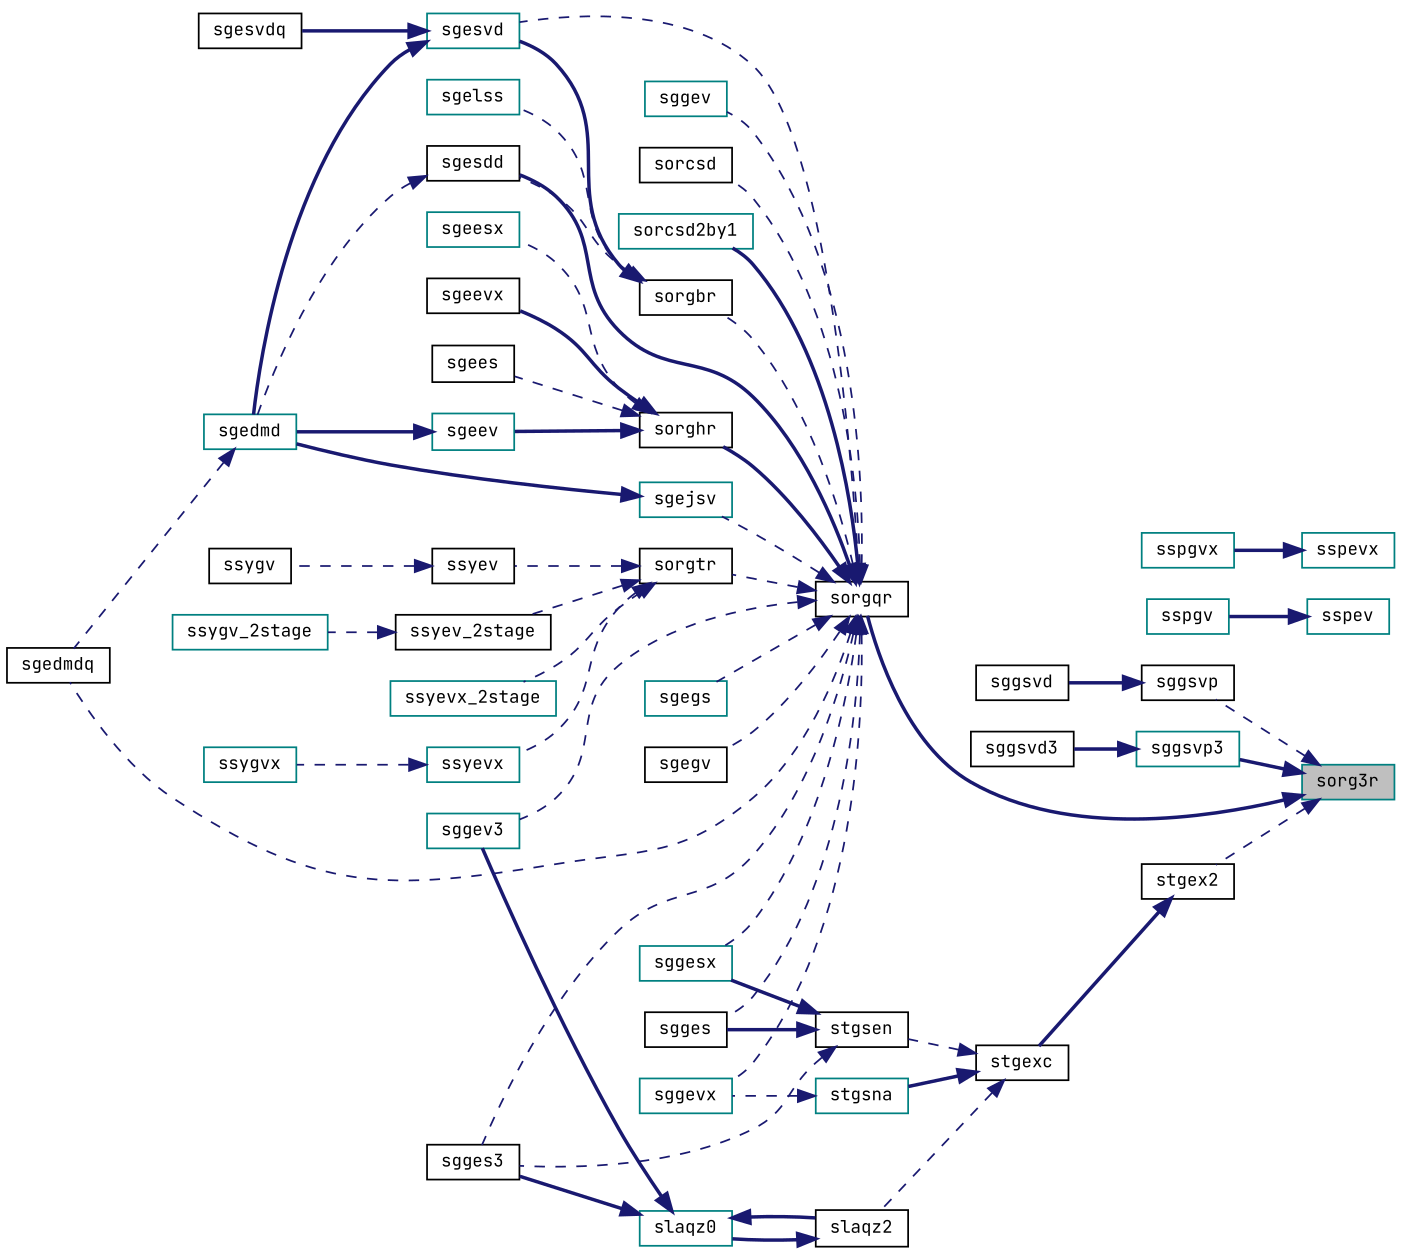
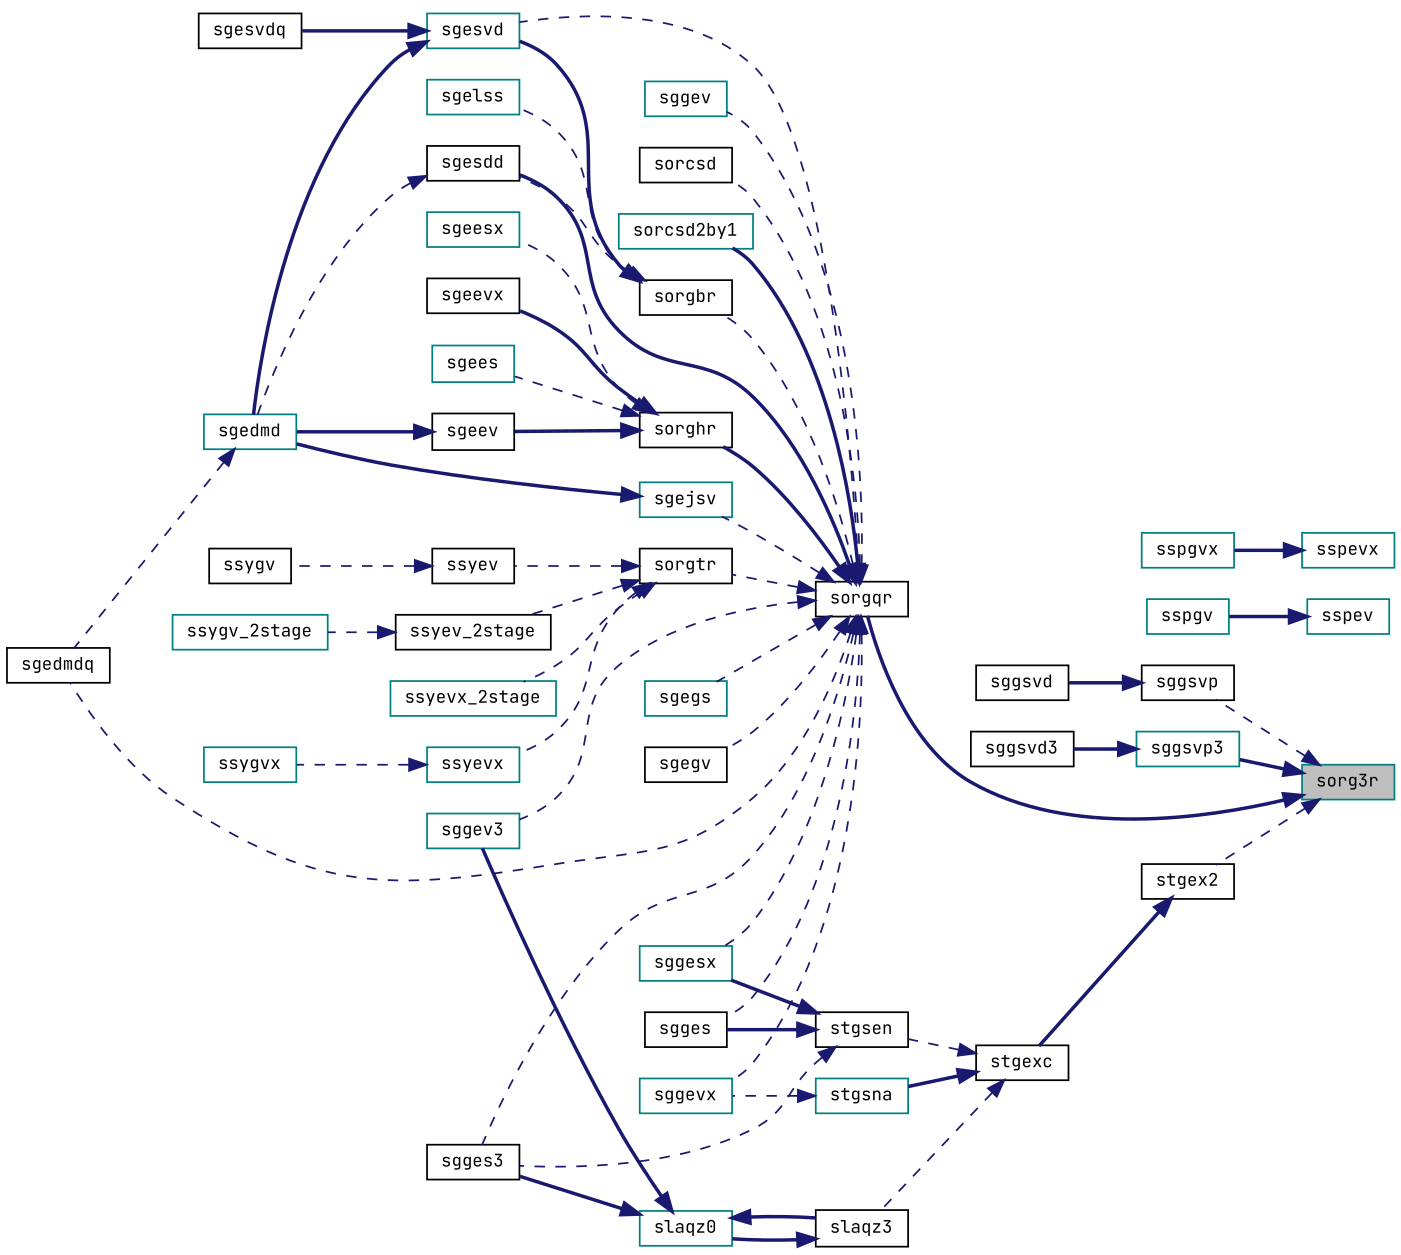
(473, 364) -> (473, 364)
(473, 432) -> (473, 432)
(862, 1228) -> (862, 1228)
